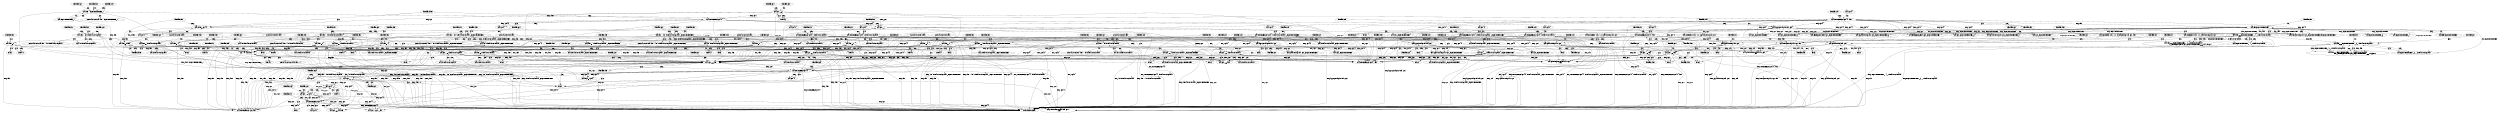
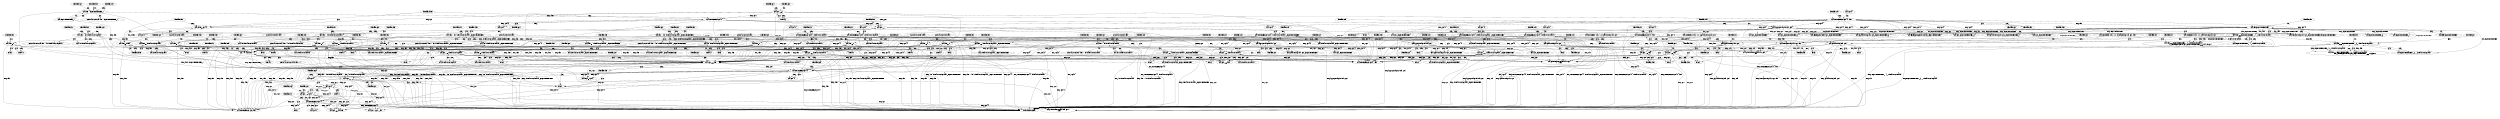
(1925, 35) -> (1925, 35)
(312, 90) -> (312, 90)
(332, 91) -> (346, 103)
